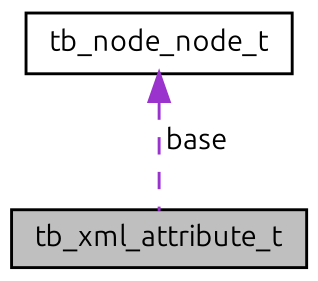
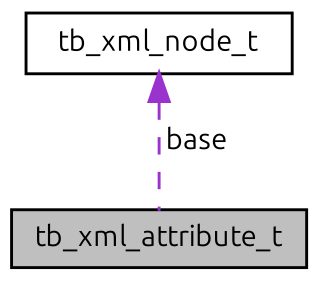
(159, 43) -> (159, 43)
